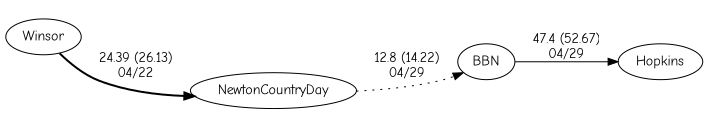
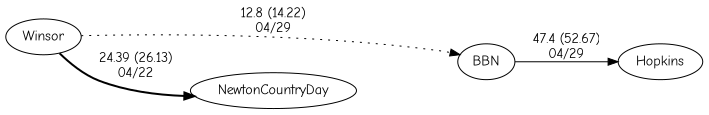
(406, 87) -> (266, 37)
